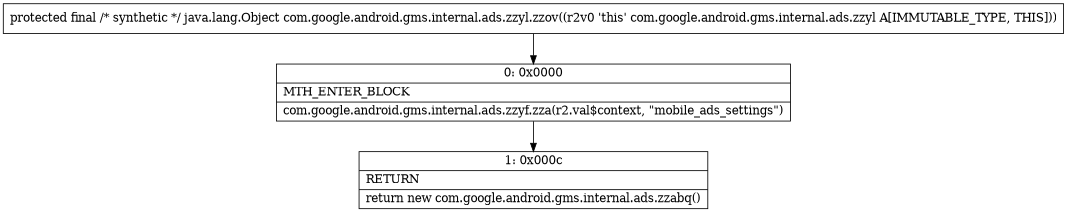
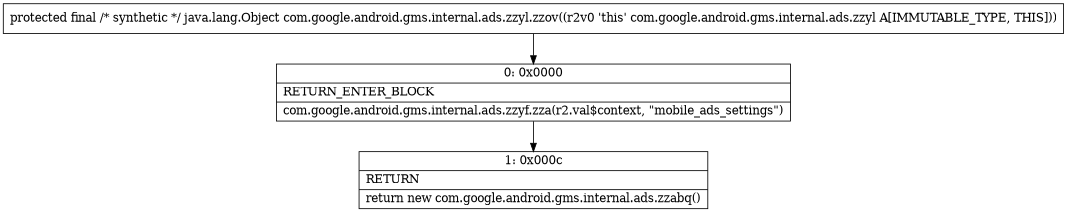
(347, 92) -> (359, 92)
